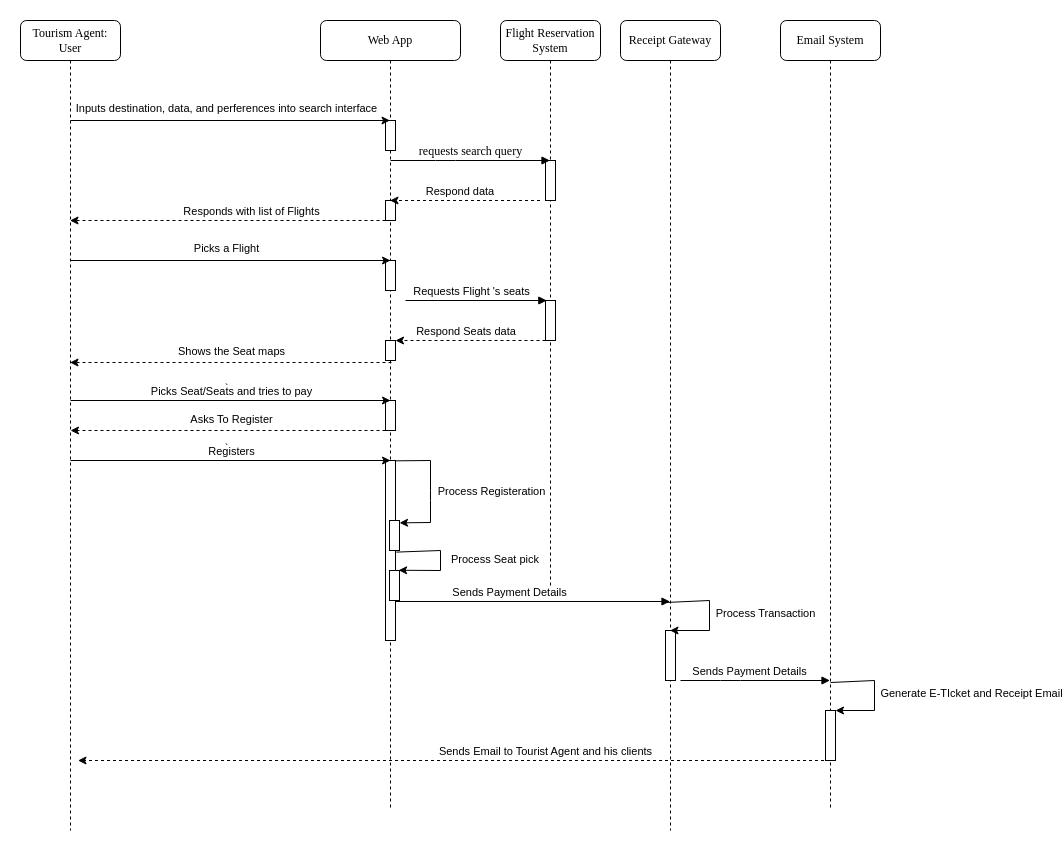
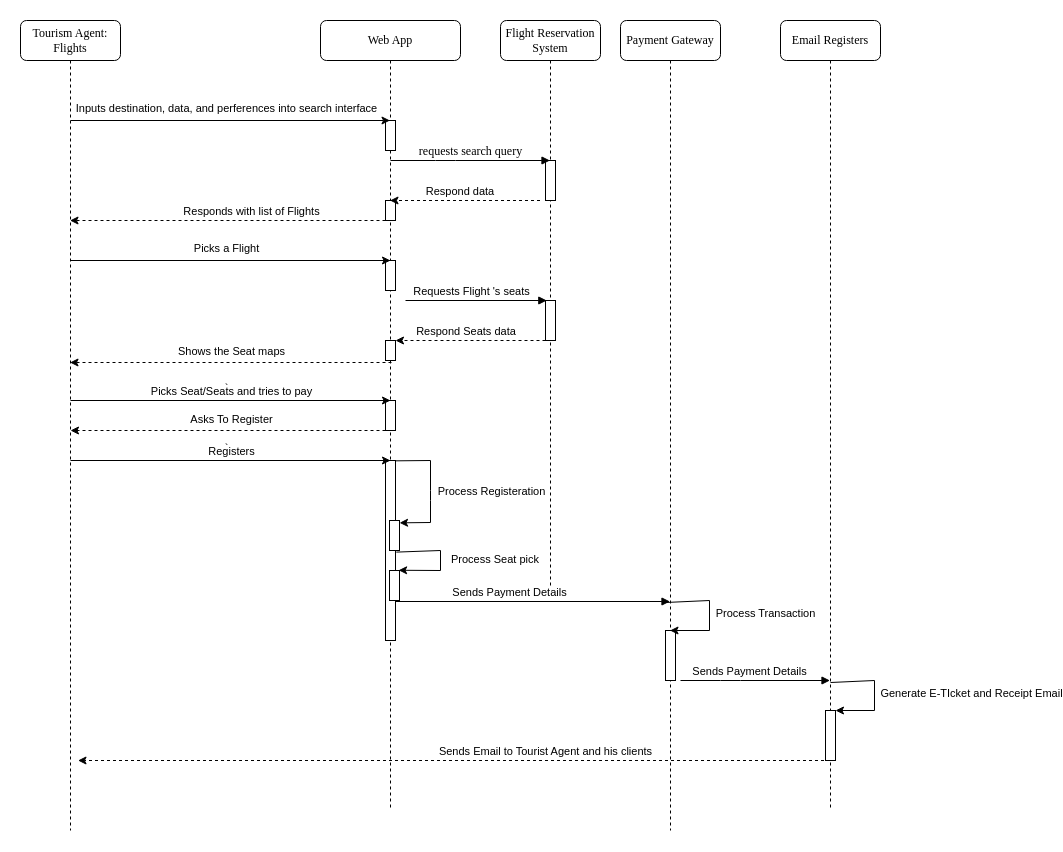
(71, 41) -> (71, 41)
(671, 41) -> (671, 41)
(831, 41) -> (831, 41)
